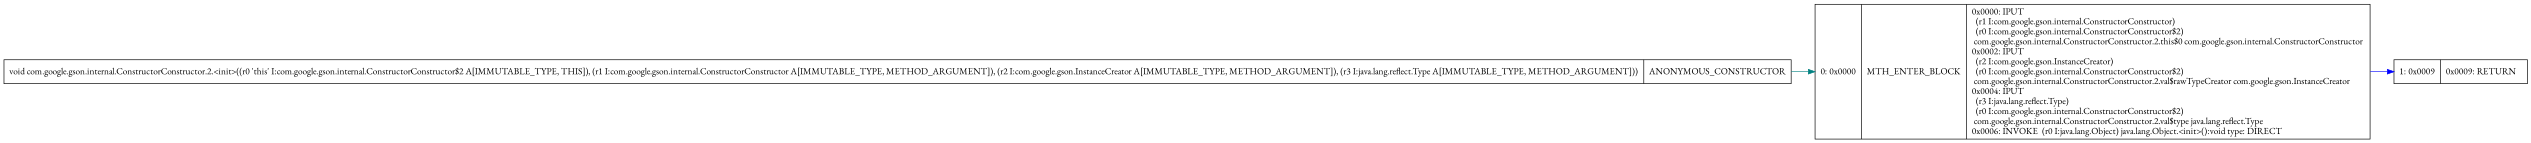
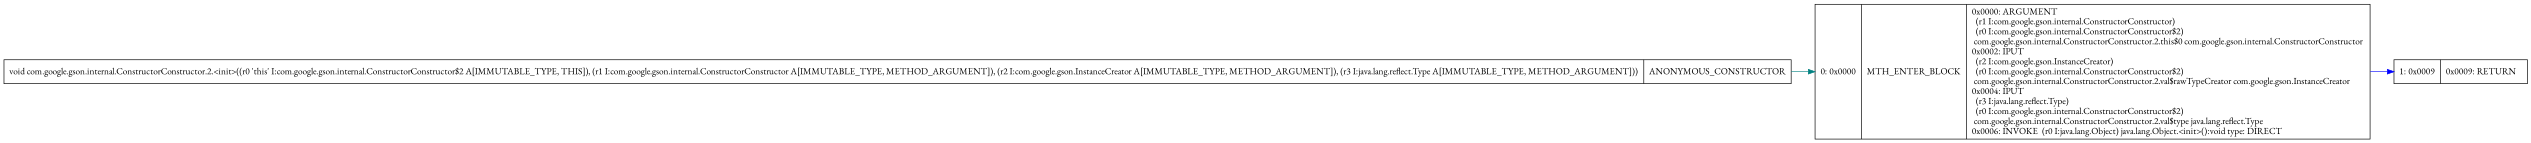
(2000, 12) -> (2017, 12)
